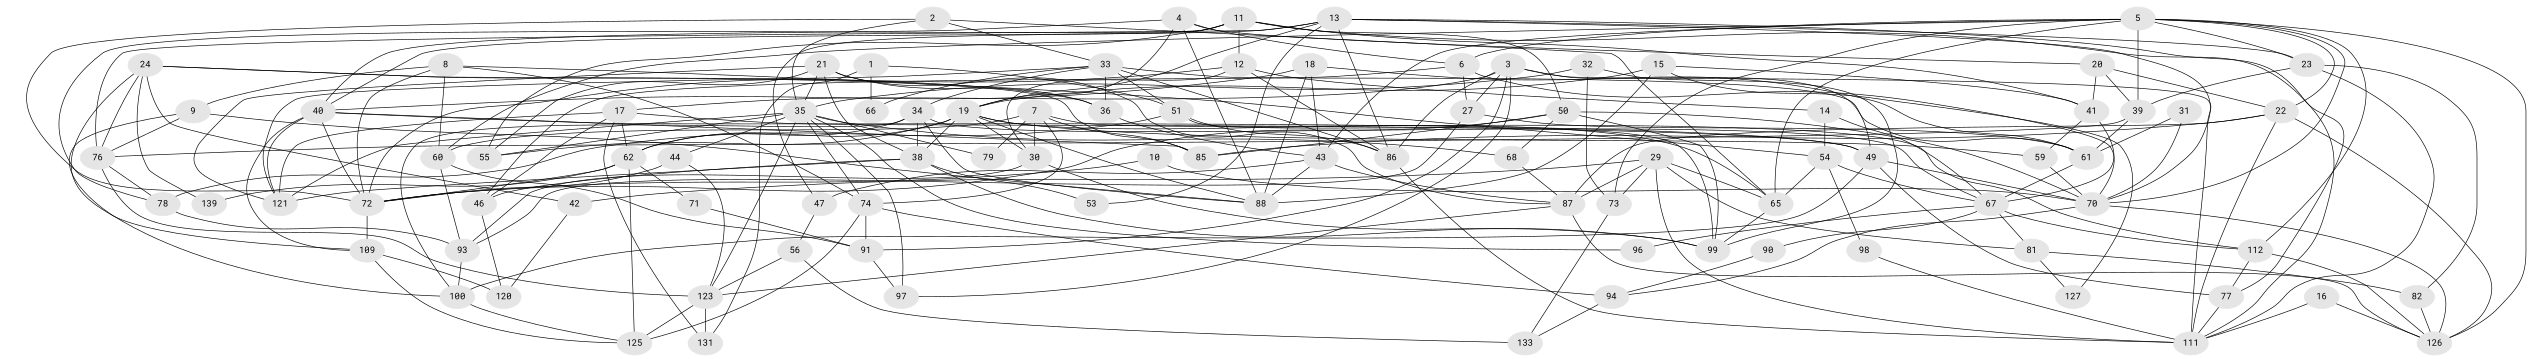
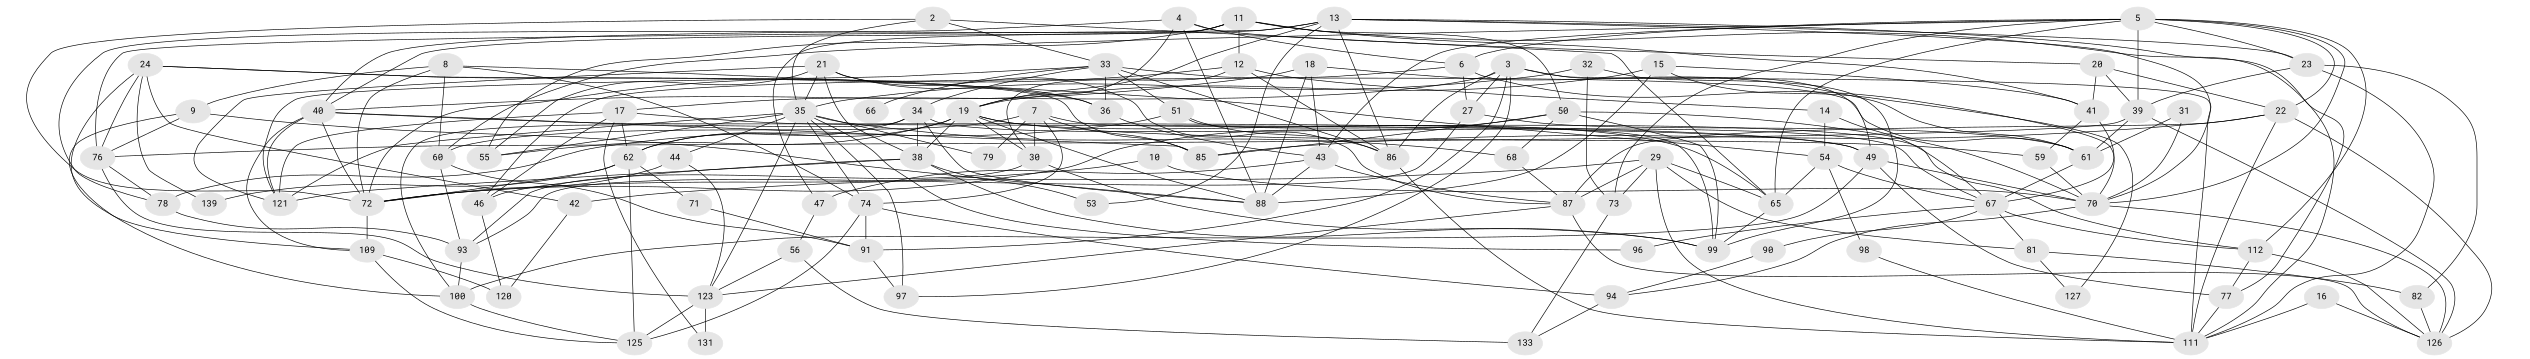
(871, 65) -> none
(2481, 65) -> (2337, 211)
